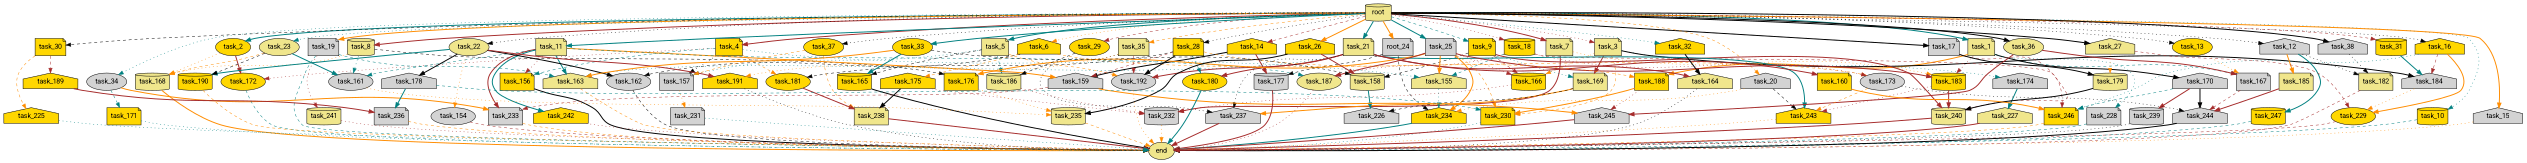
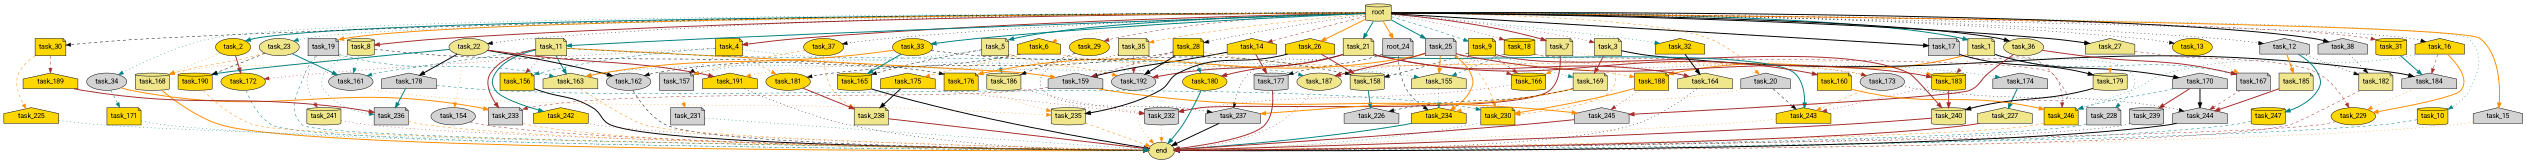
none -> (326, 92)
(1198, 133) -> (1198, 133)
